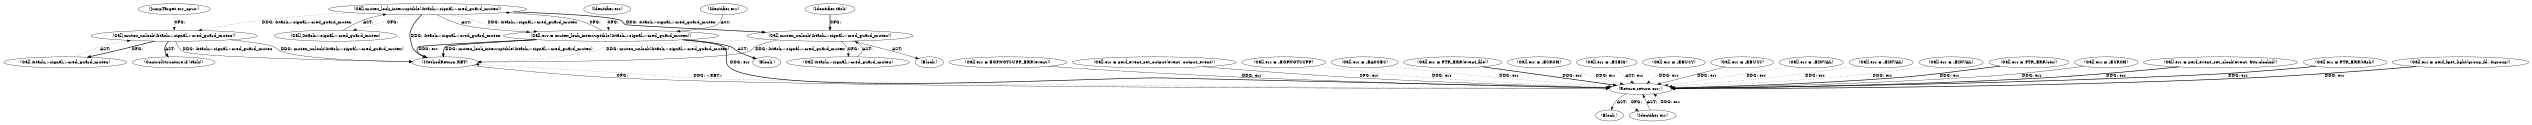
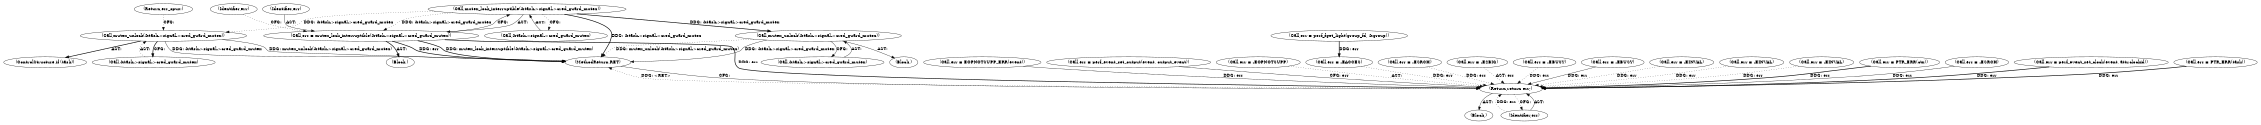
(174, 9) -> (163, 9)
(830, 9) -> none
(1453, 62) -> none
(1442, 76) -> (1398, 76)
(2046, 84) -> (1339, 48)
